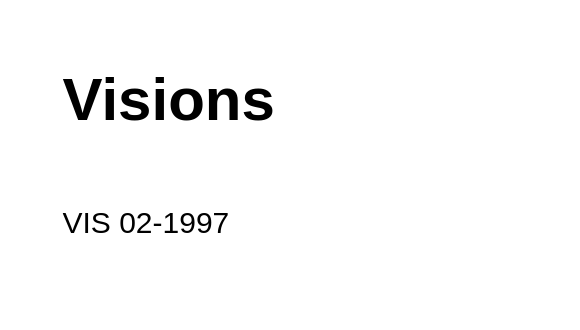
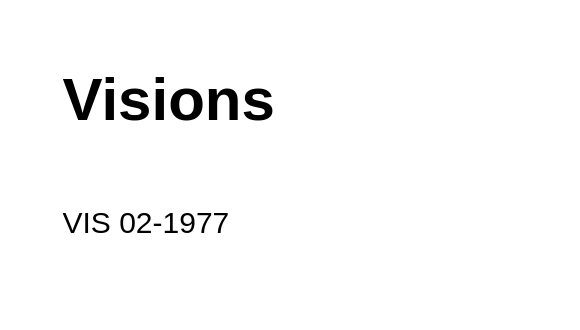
(203, 44) -> (203, 44)
